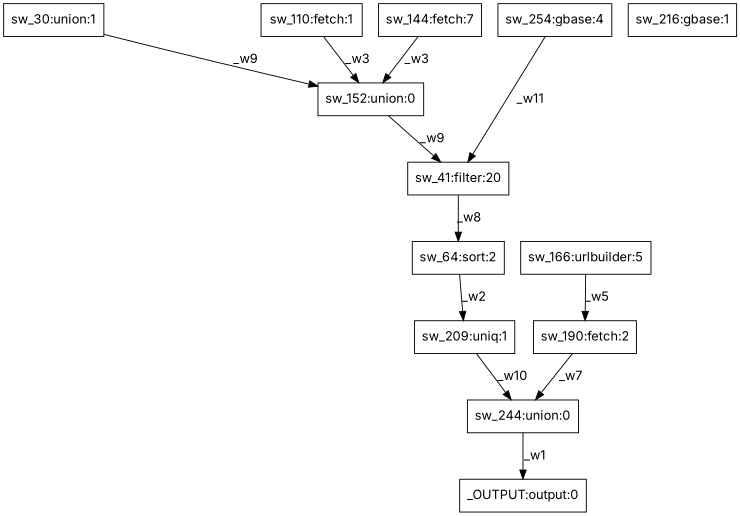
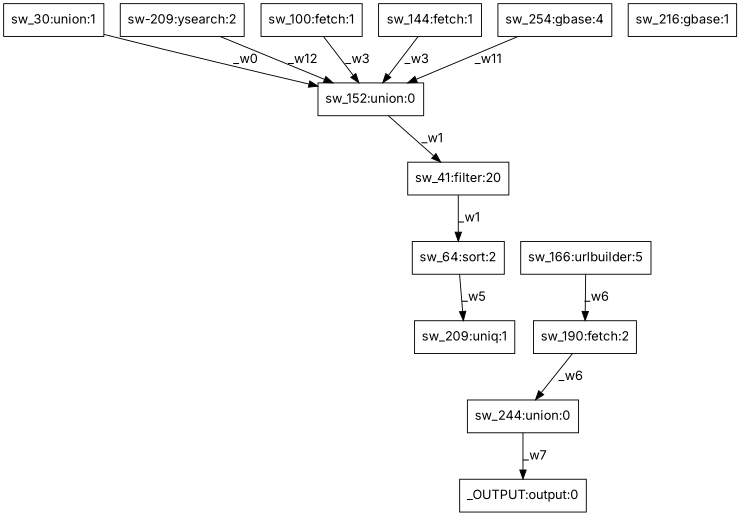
none -> (182, 20)
(312, 20) -> (312, 20)
(430, 20) -> (430, 20)
(246, 60) -> (246, 60)
(509, 95) -> (467, 58)
(433, 139) -> (433, 139)
(470, 218) -> (470, 218)
(474, 297) -> (474, 297)
(597, 297) -> (597, 297)
(491, 373) -> none
(571, 377) -> (571, 377)
(535, 456) -> (535, 456)
